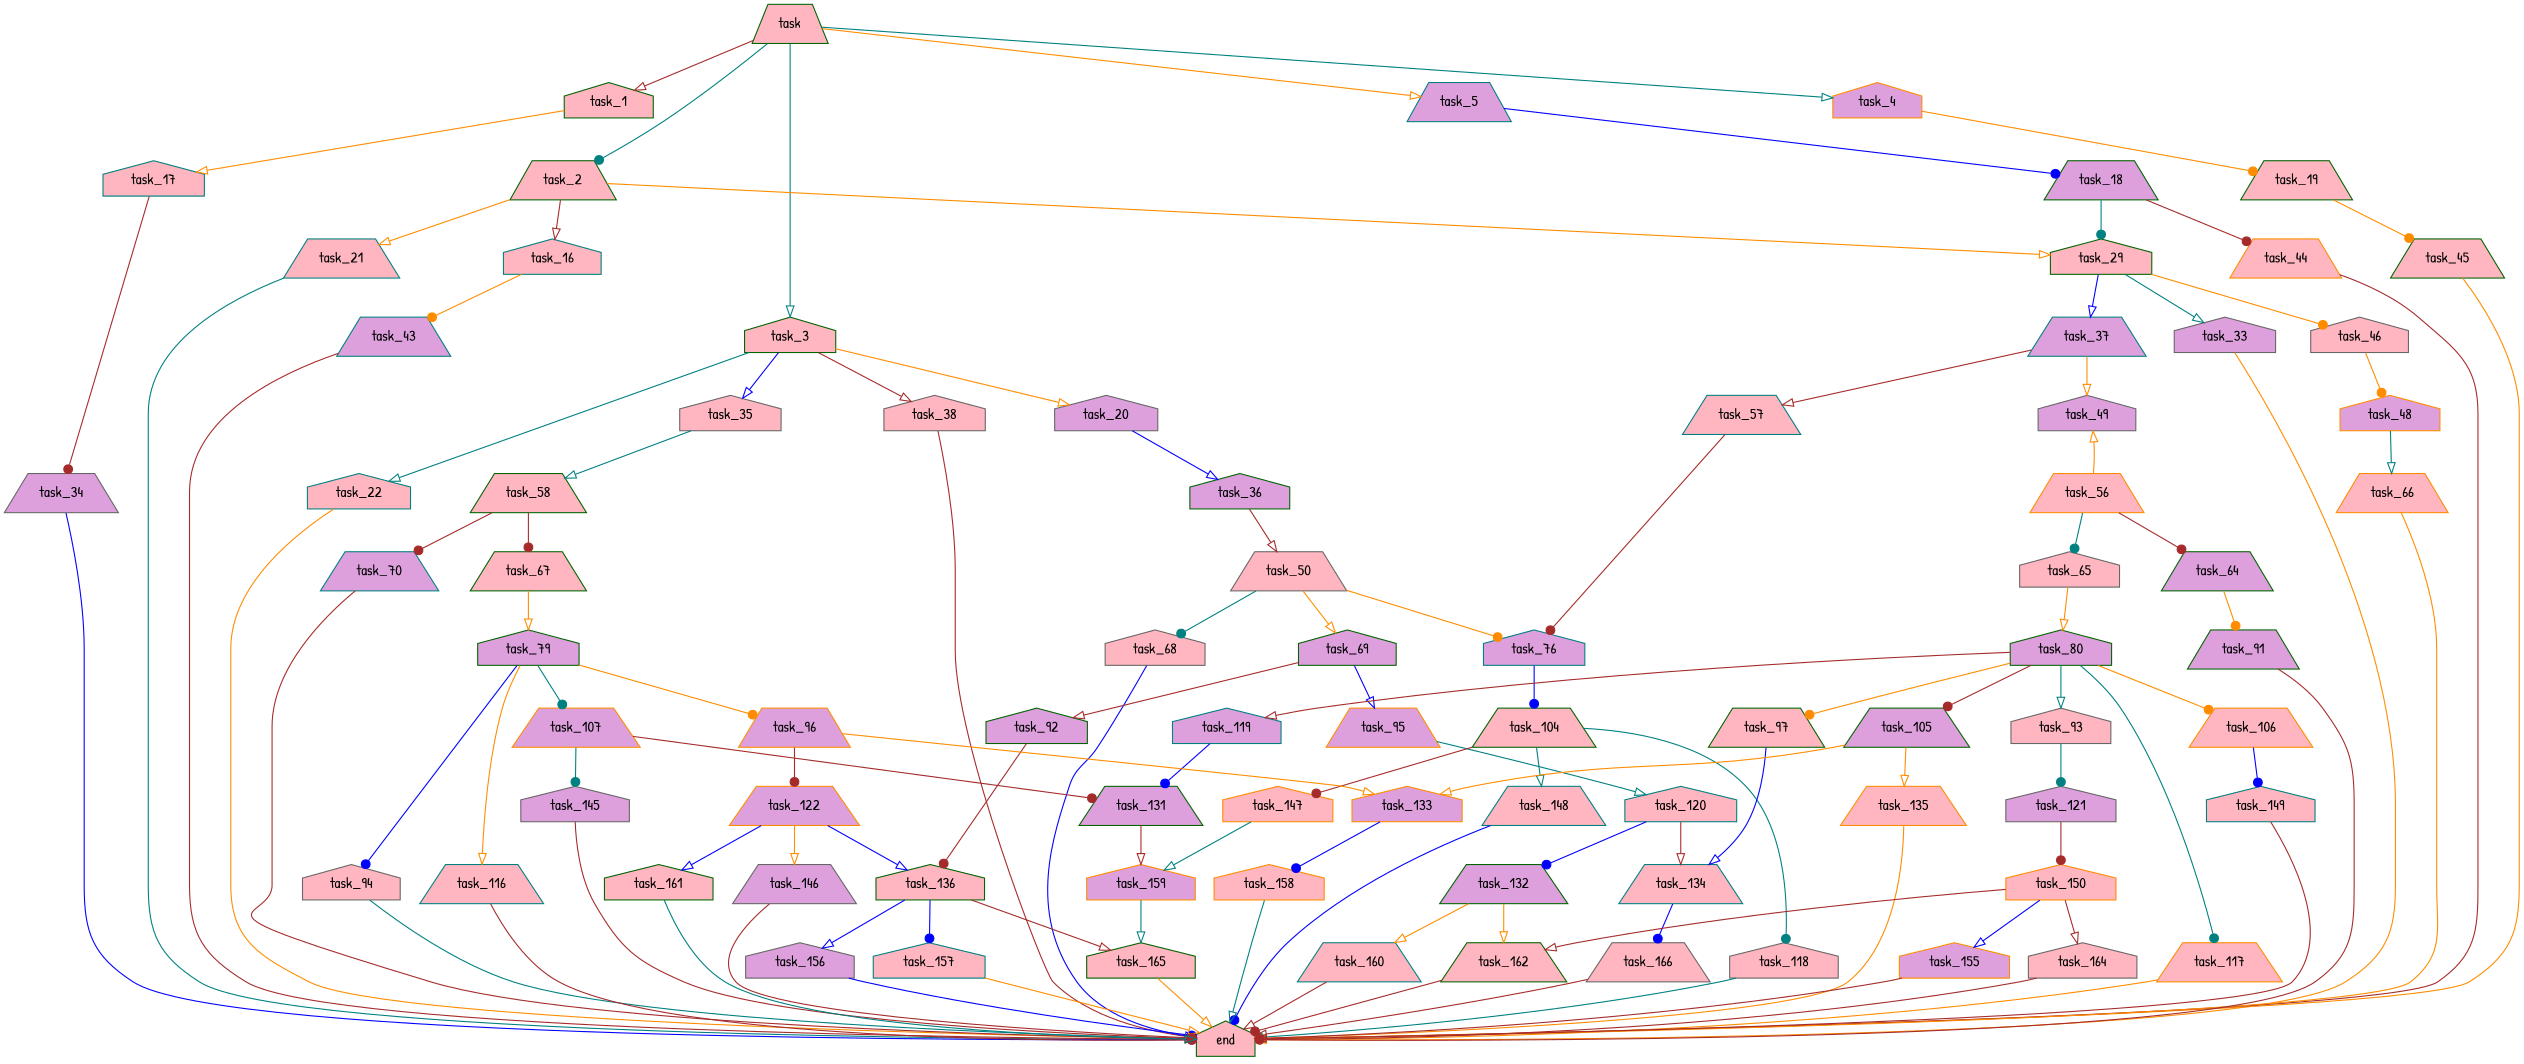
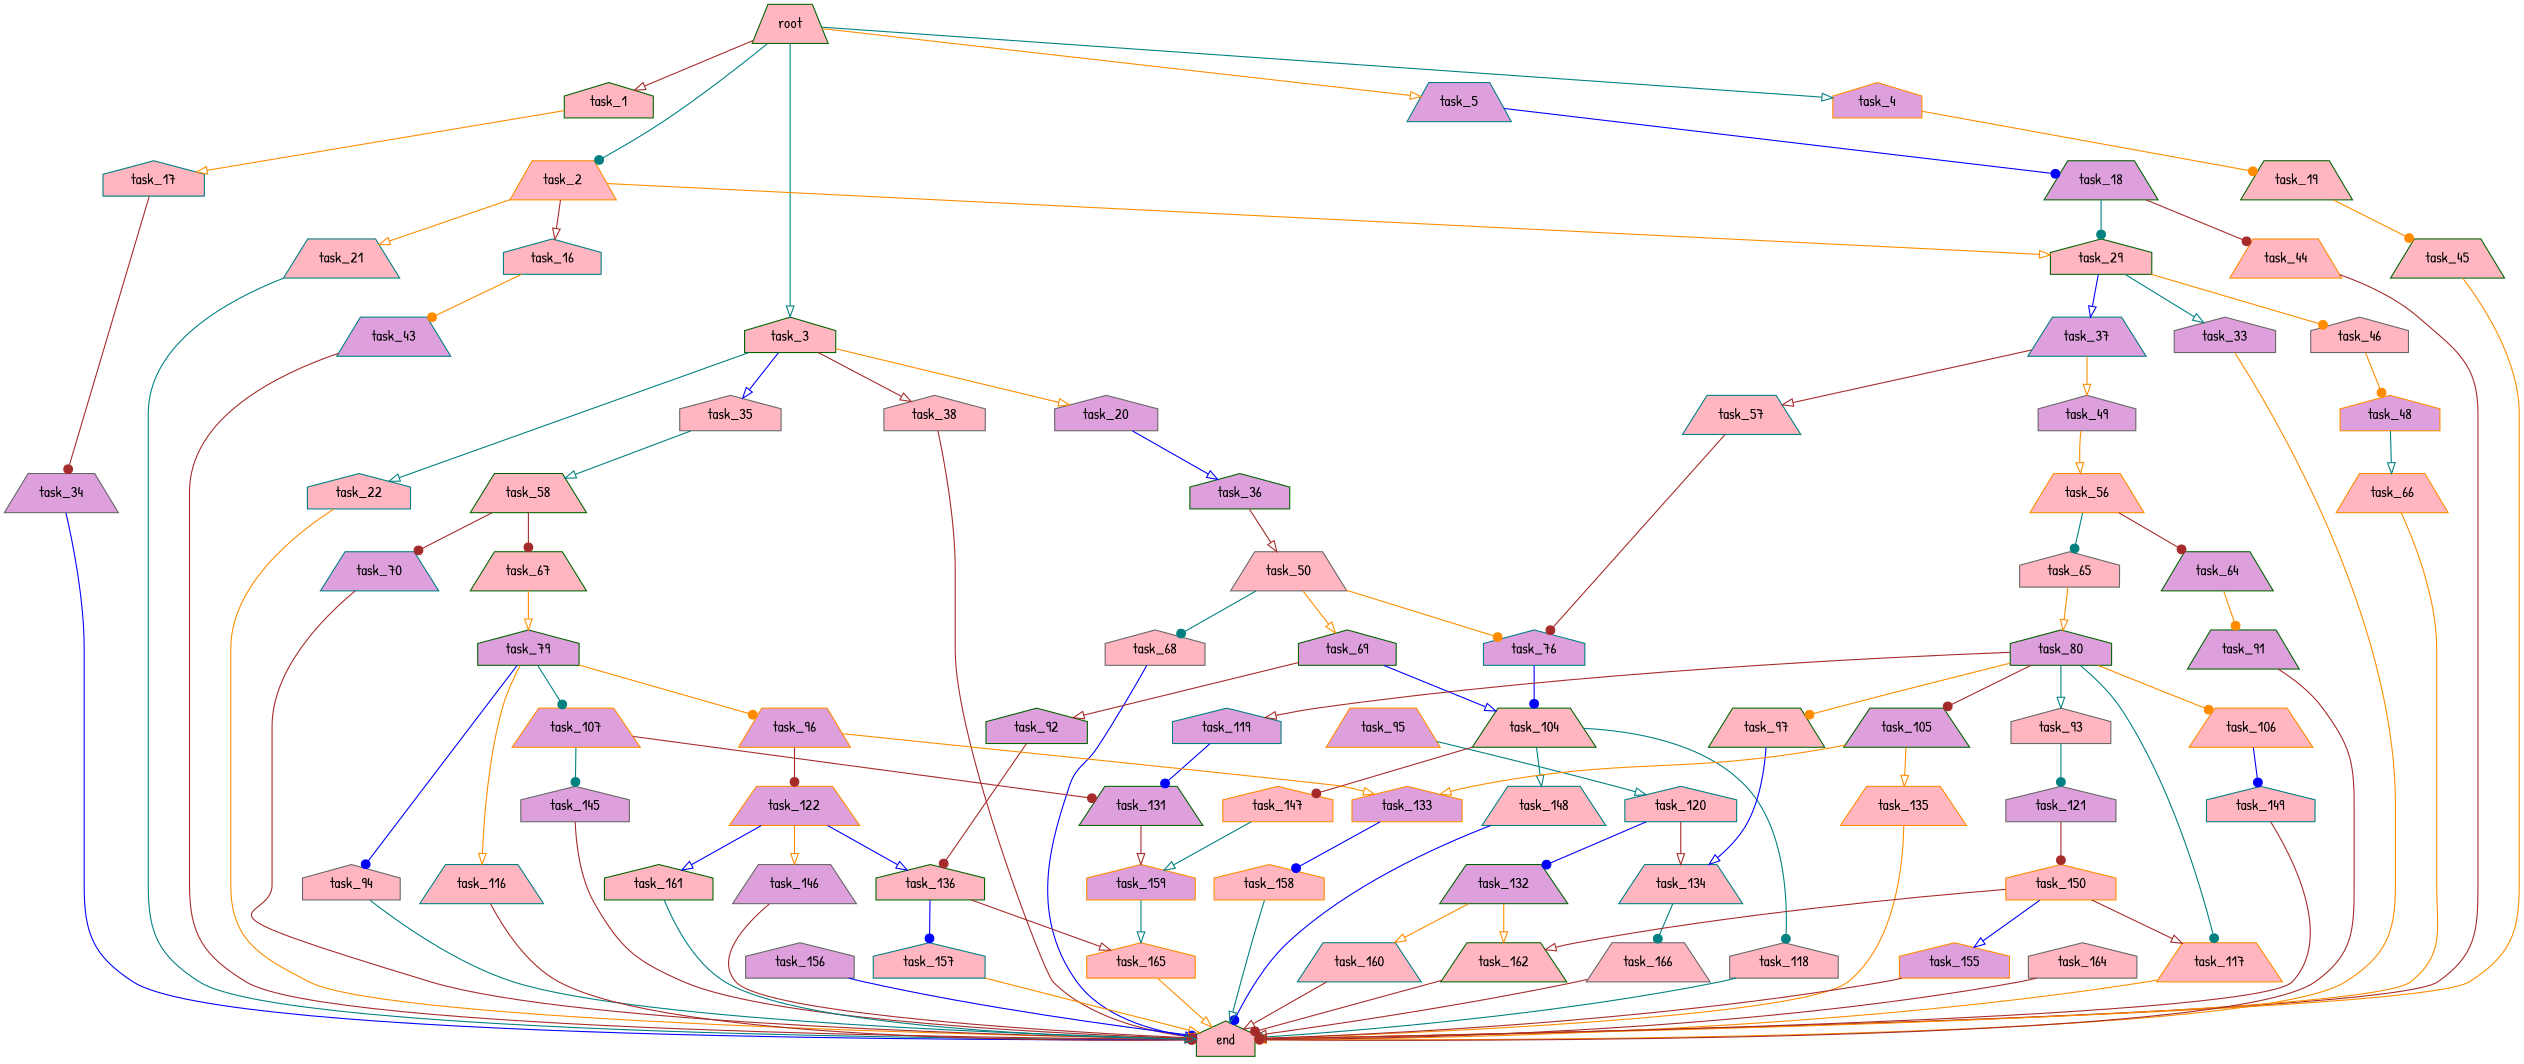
(790, 24) -> (790, 24)
(563, 180) -> (563, 180)
(2094, 458) -> (2080, 447)
(1362, 682) -> (1435, 686)
(2070, 917) -> (2132, 919)
(1666, 919) -> (1666, 919)
(868, 921) -> none
(1141, 962) -> (1141, 962)
